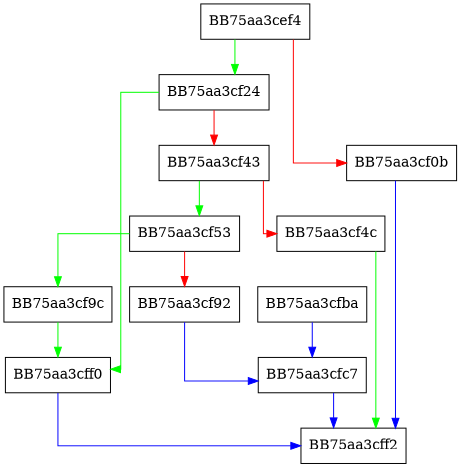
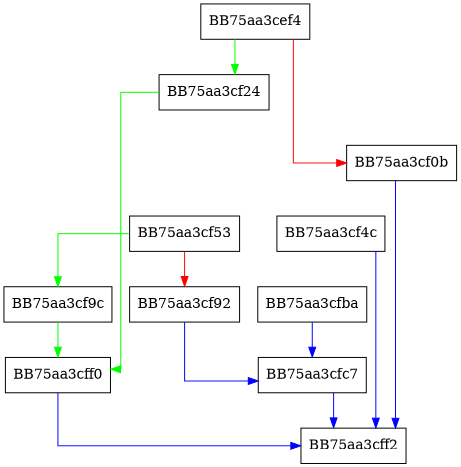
(214, 163) -> none
(376, 335) -> (376, 335)
